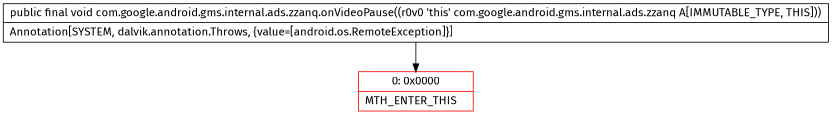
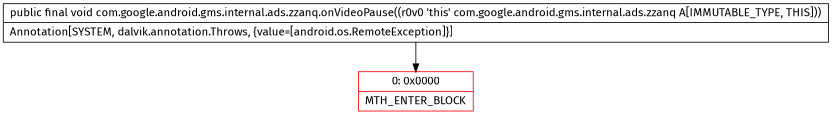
(411, 101) -> (416, 101)
